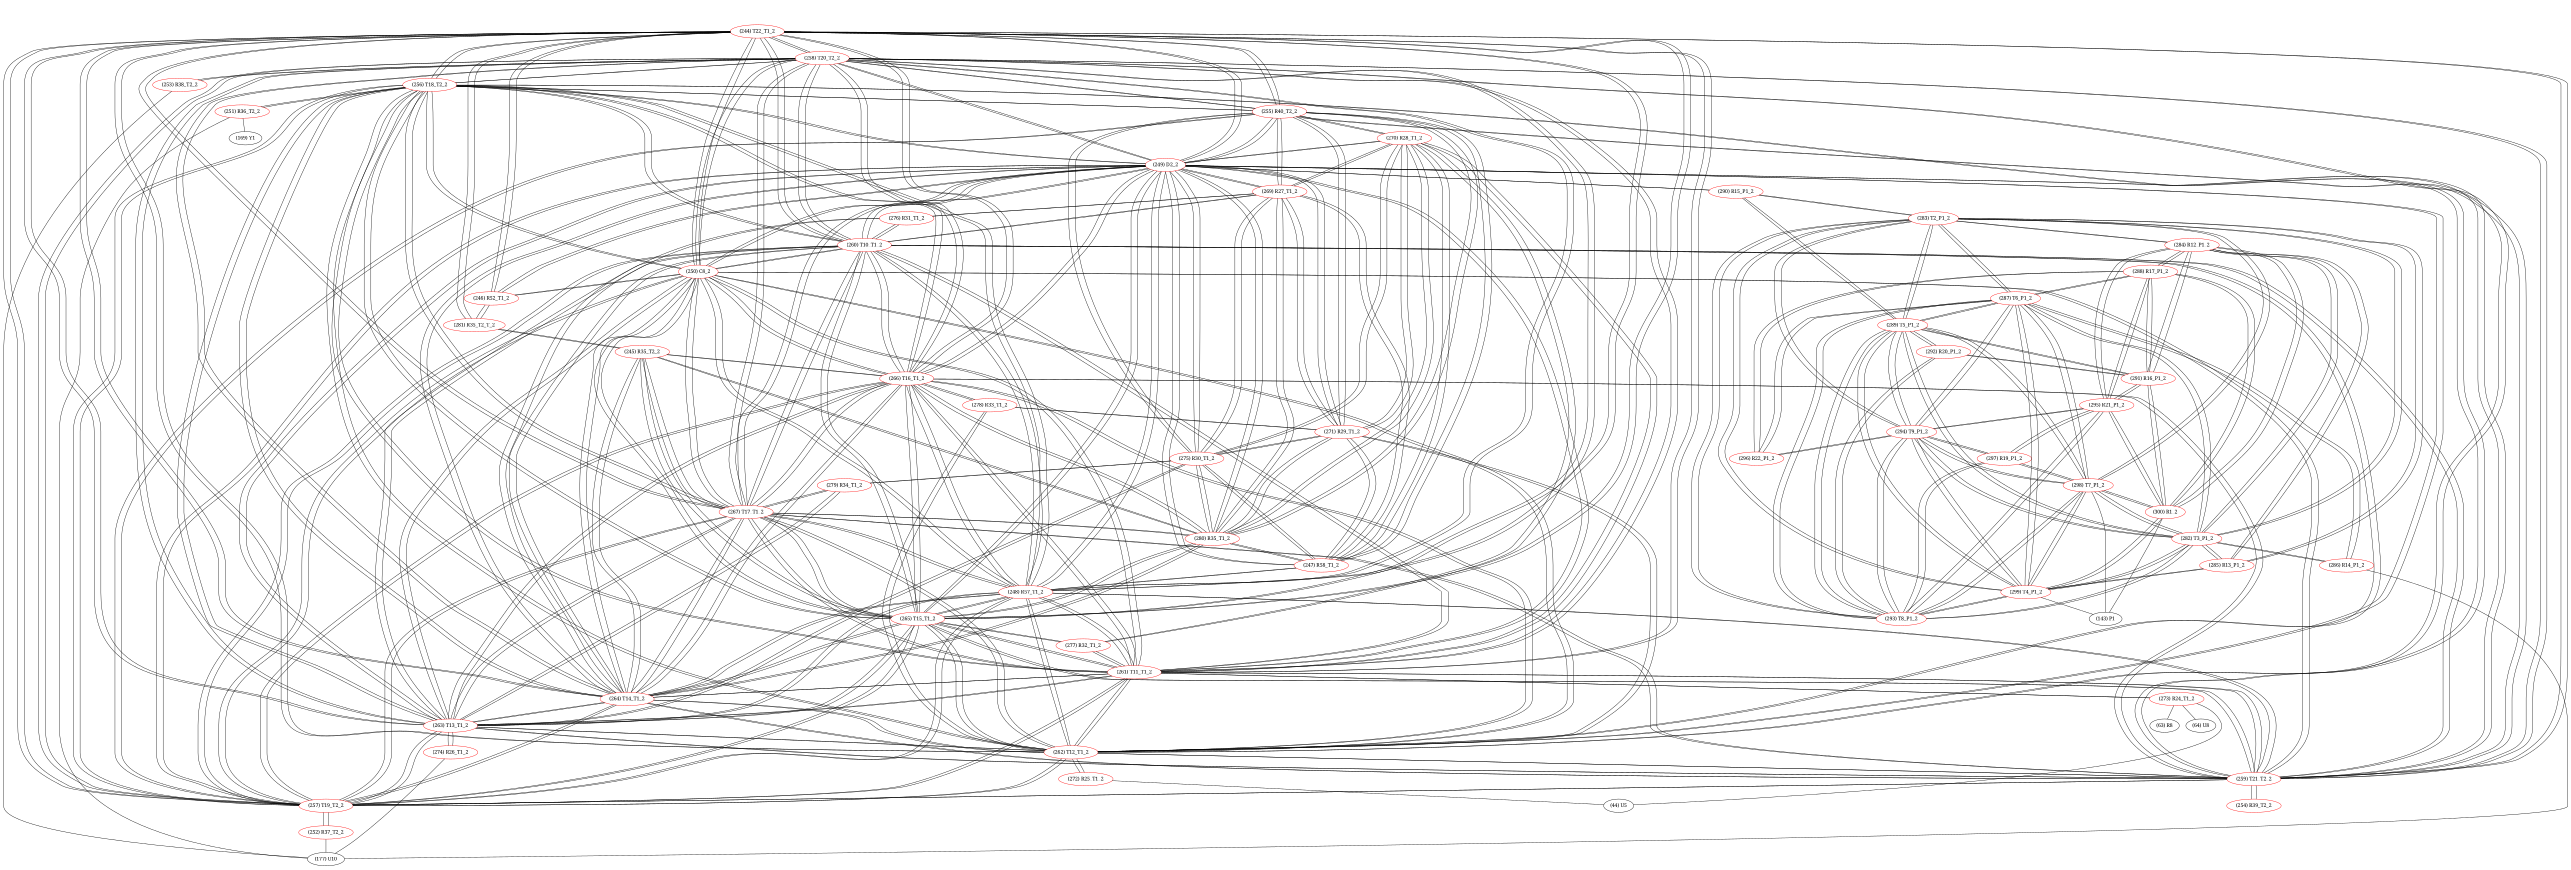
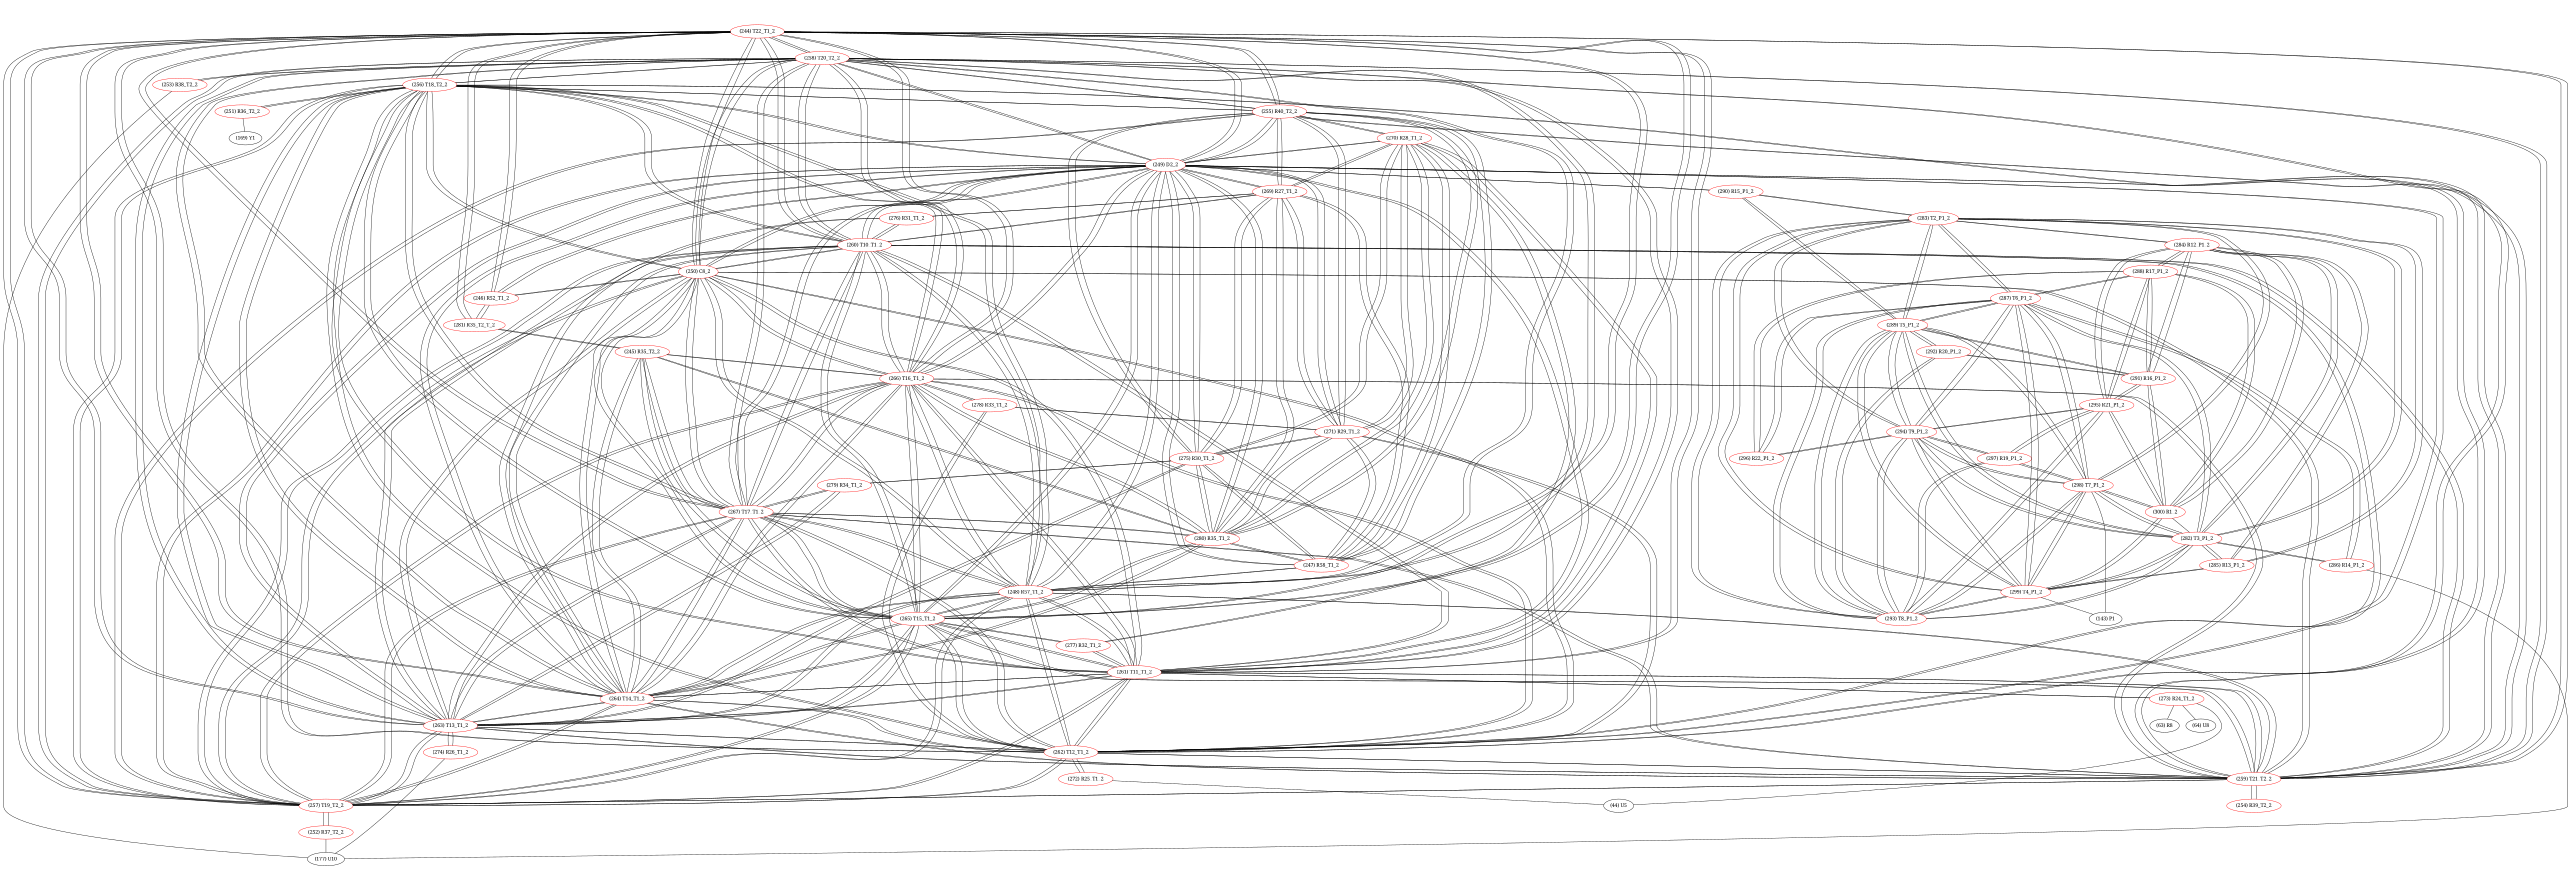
(59, 541) -> none
(2137, 566) -> (2181, 525)
